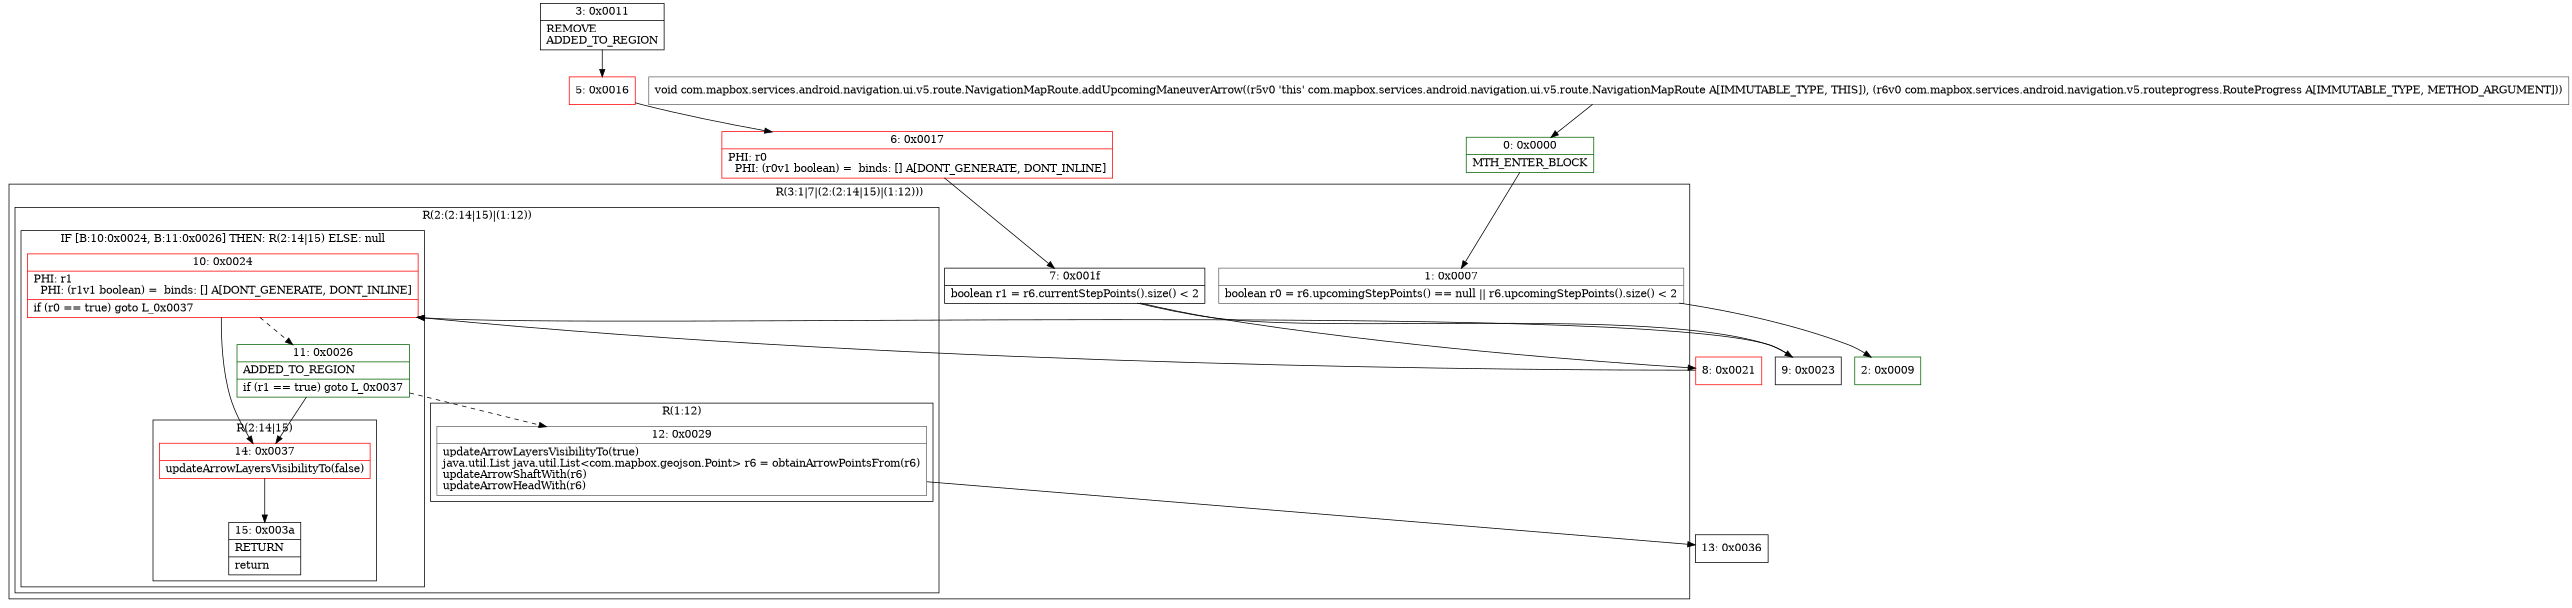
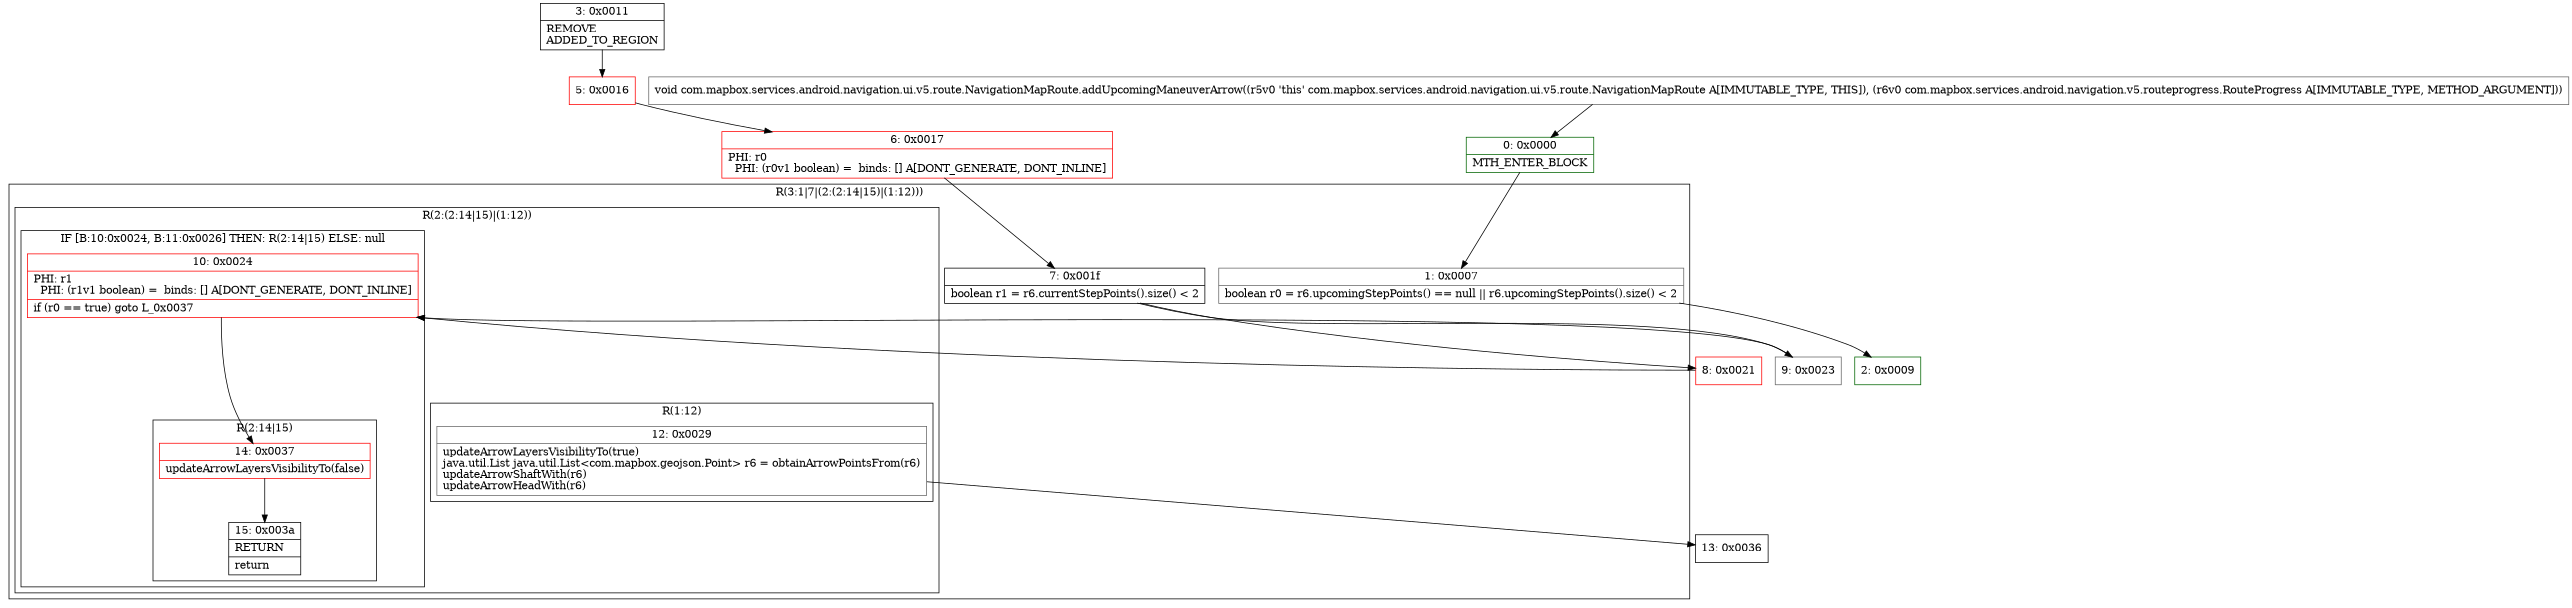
(323, 371) -> none
(1808, 371) -> (1808, 371)
